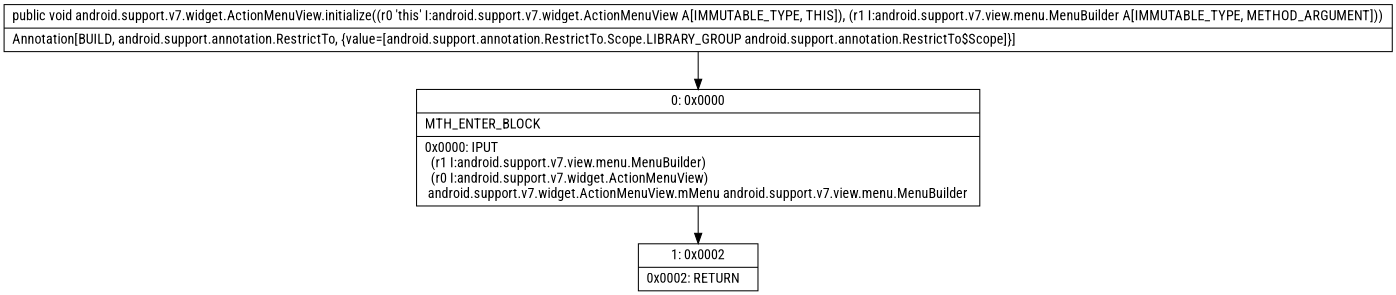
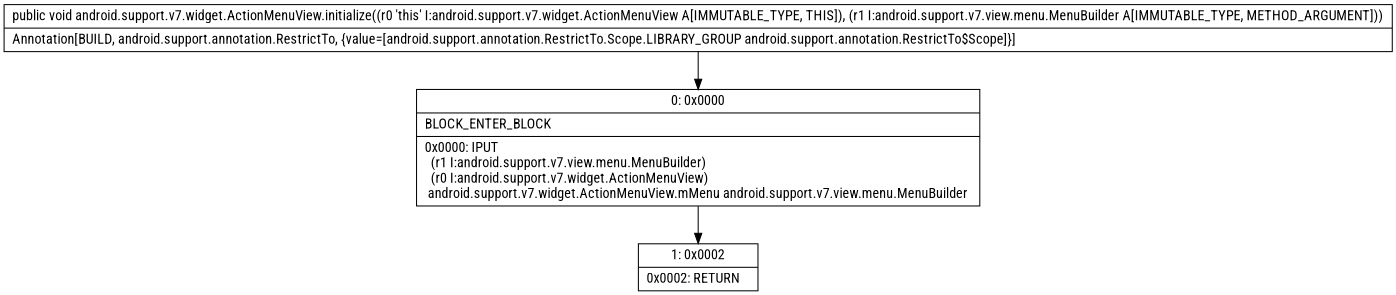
(483, 124) -> (488, 124)
